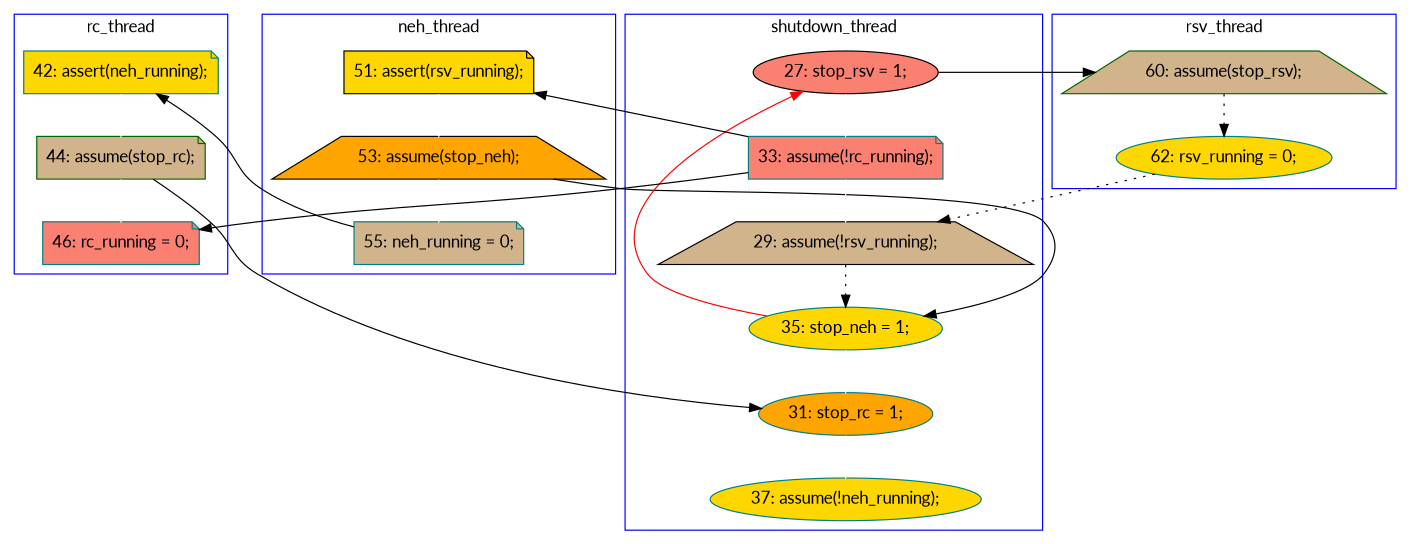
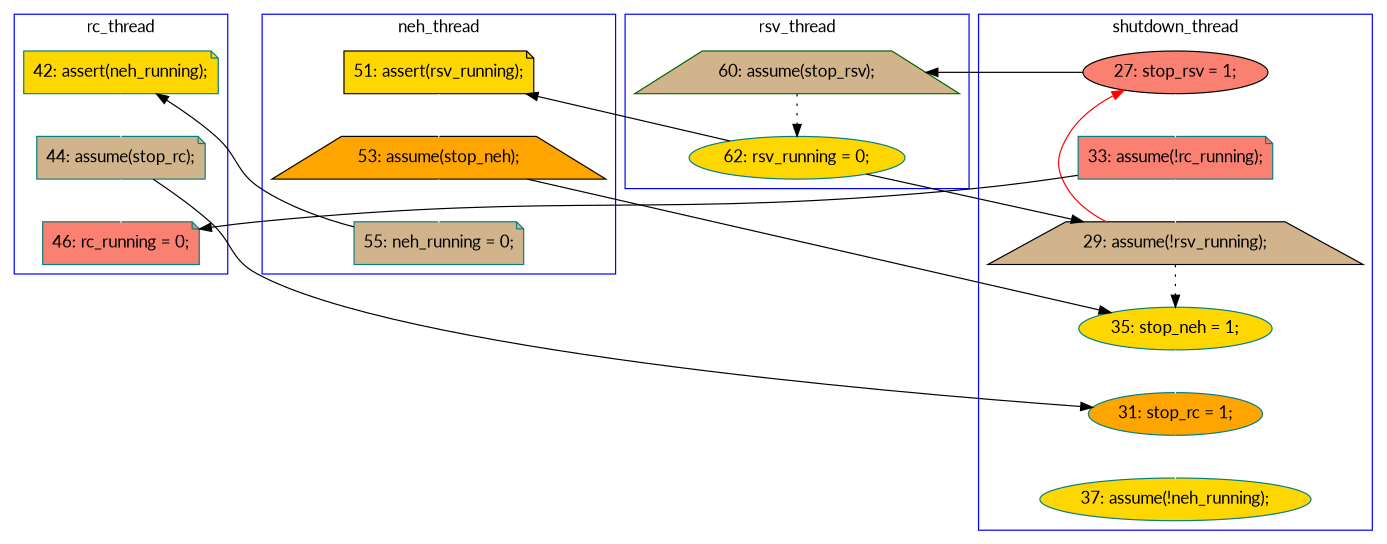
(647, 116) -> (634, 119)
(121, 158) -> (121, 158)
(1052, 197) -> (969, 197)
(641, 213) -> (1059, 158)
